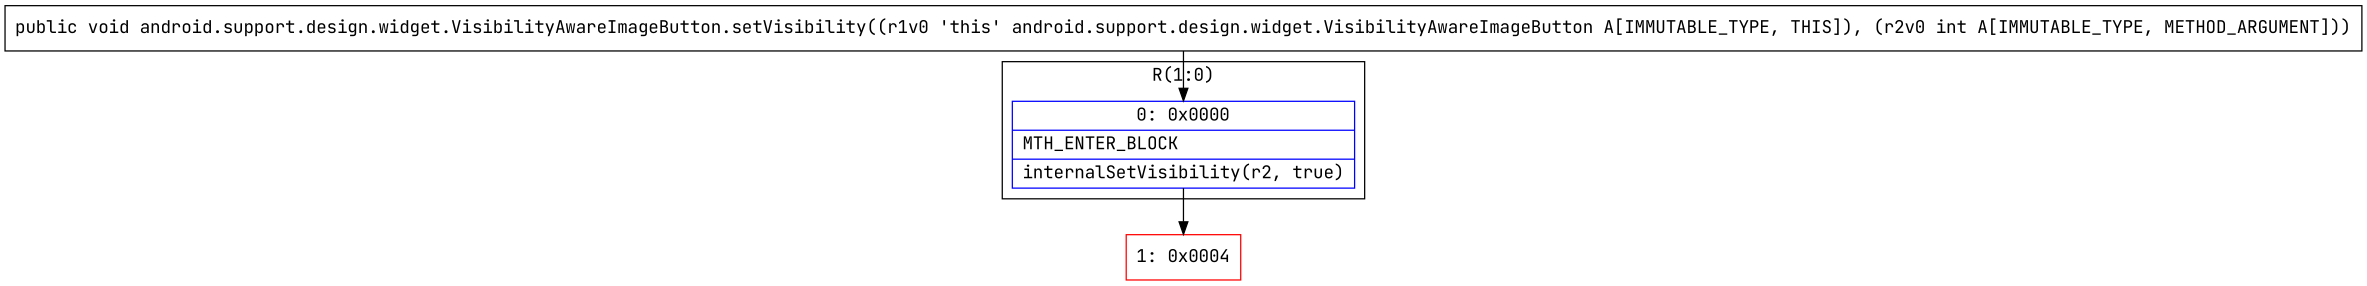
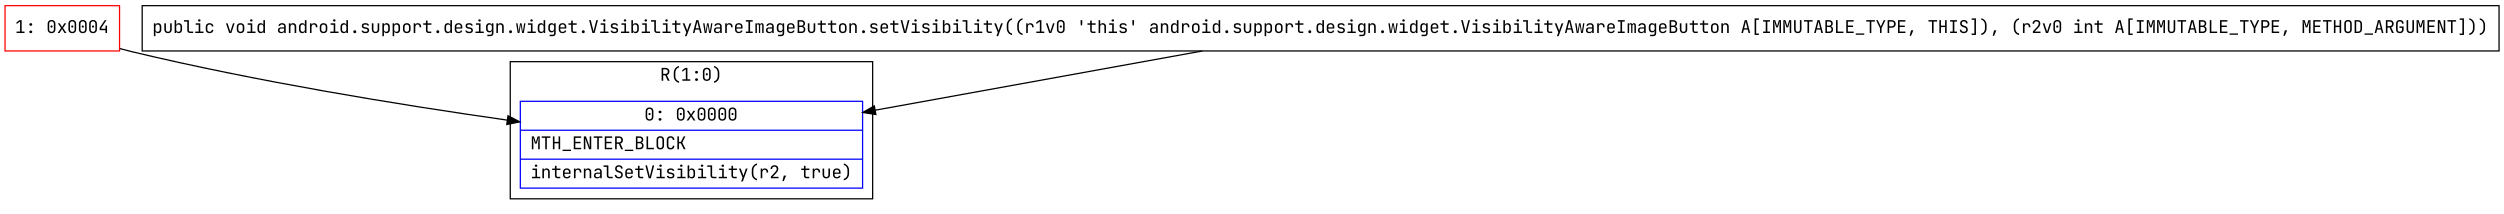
(1183, 207) -> (313, 89)
